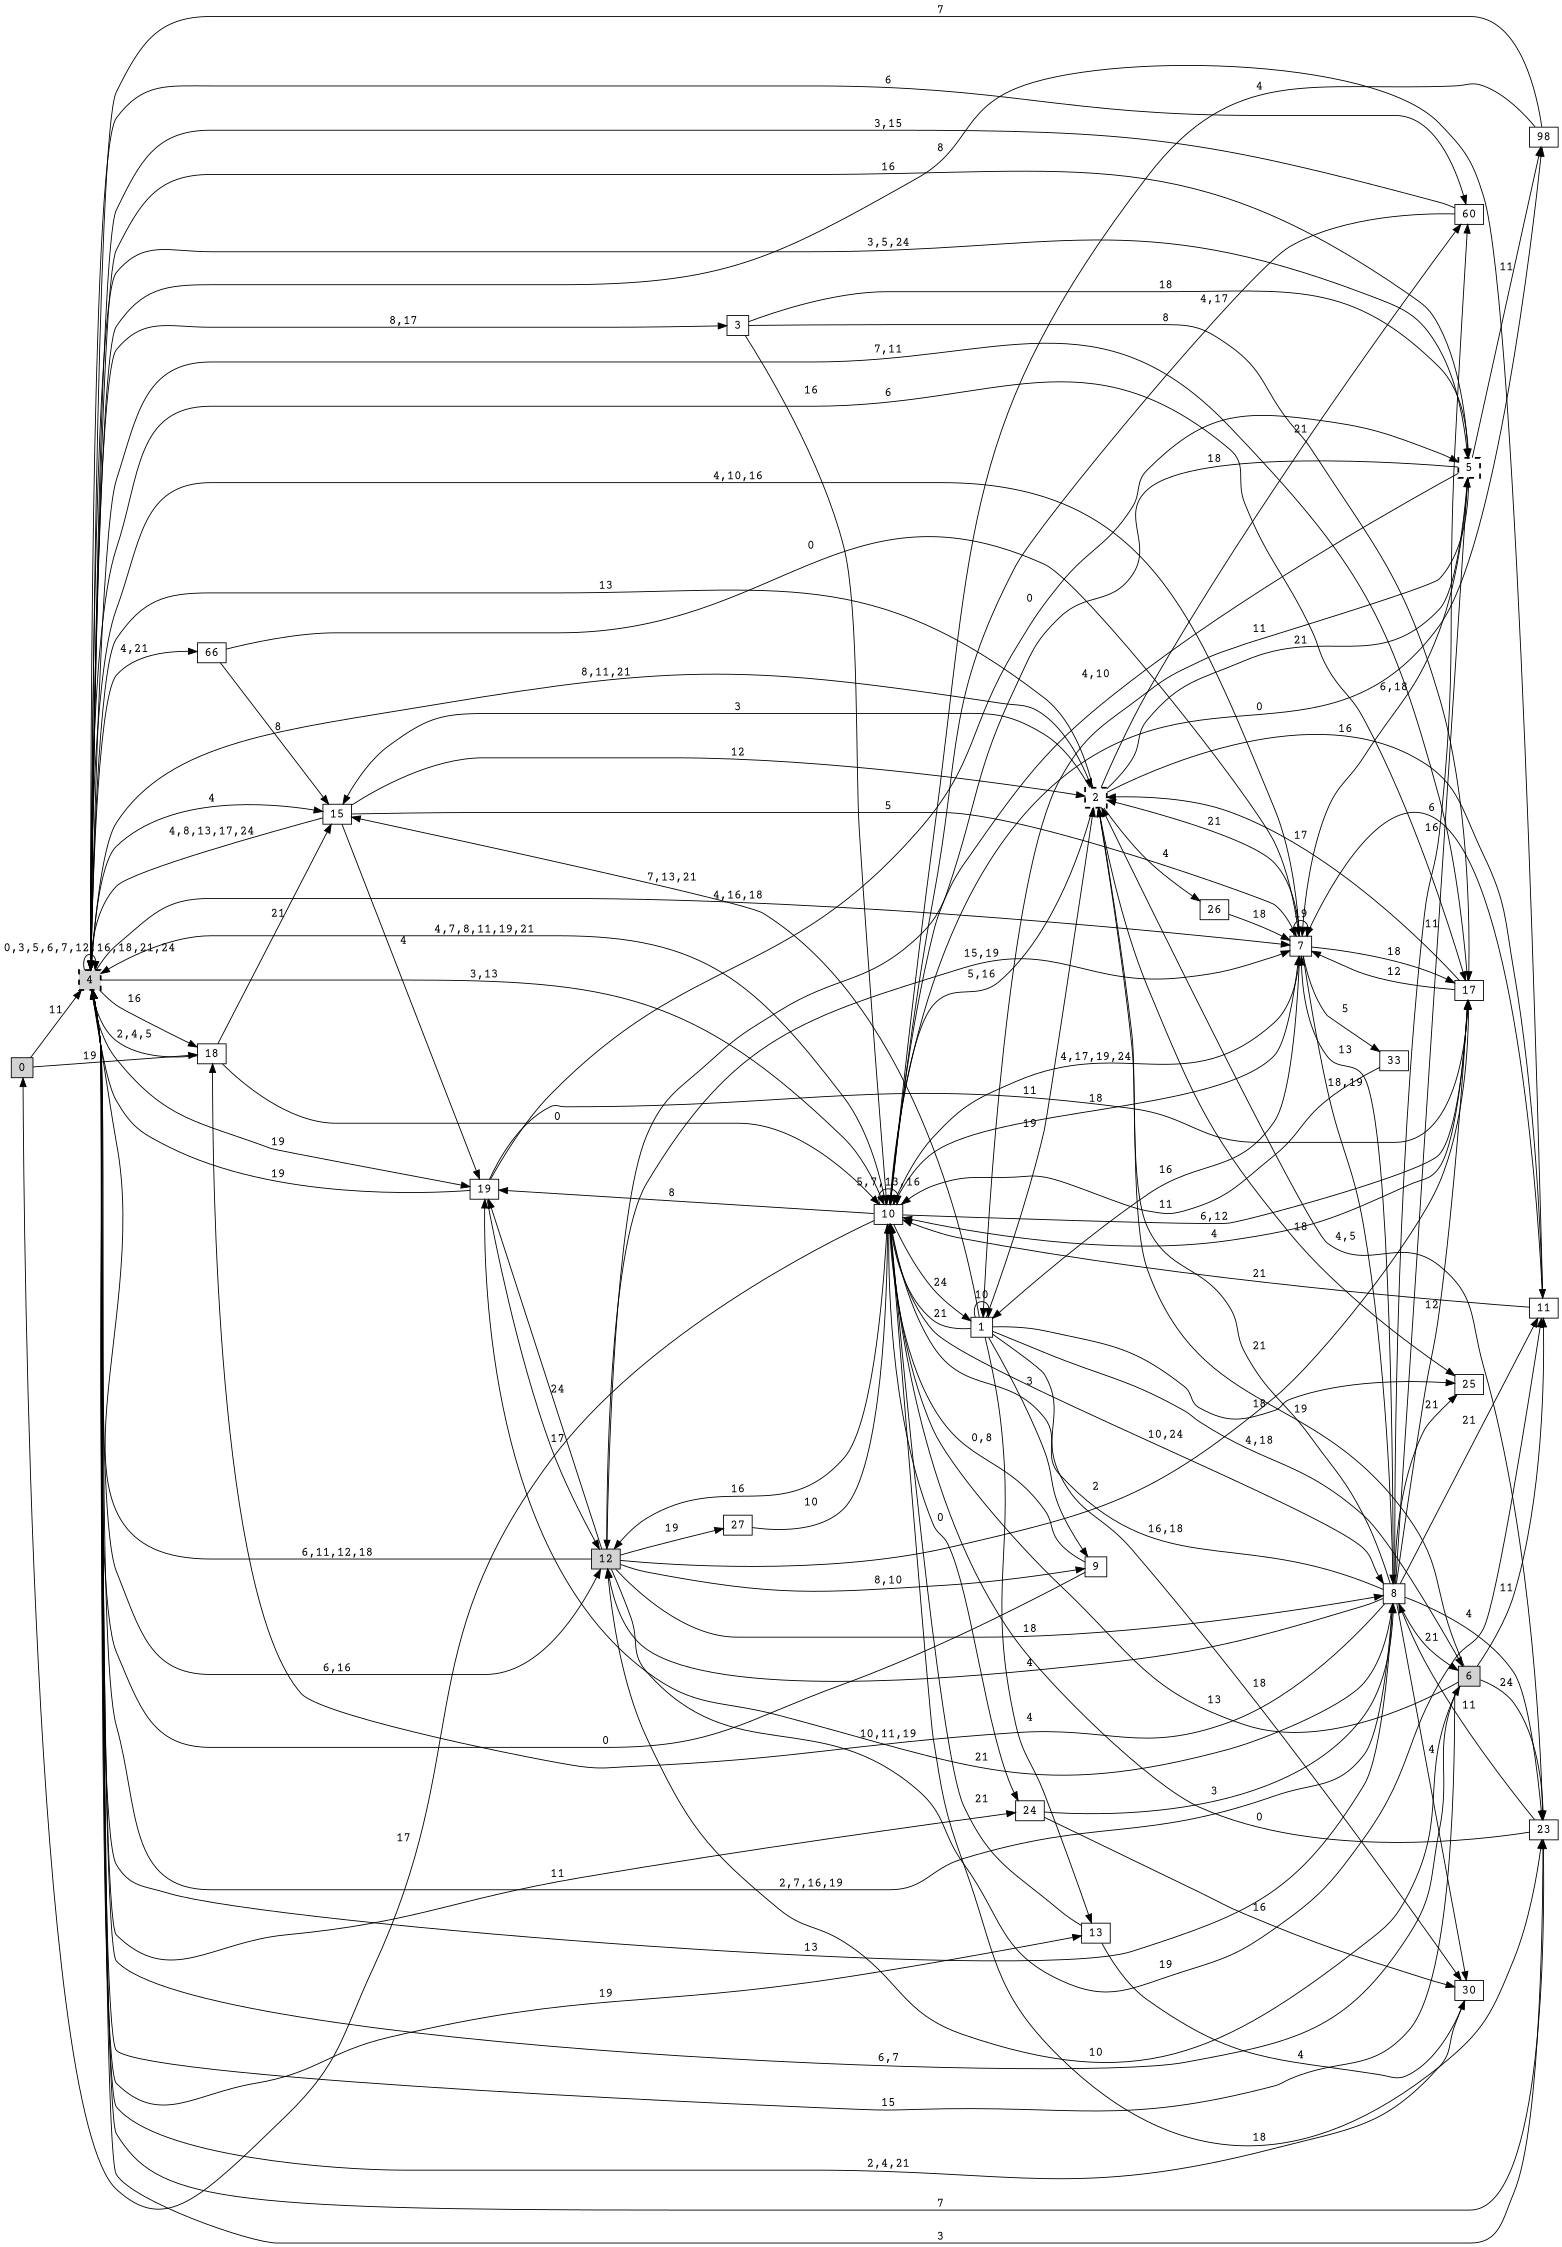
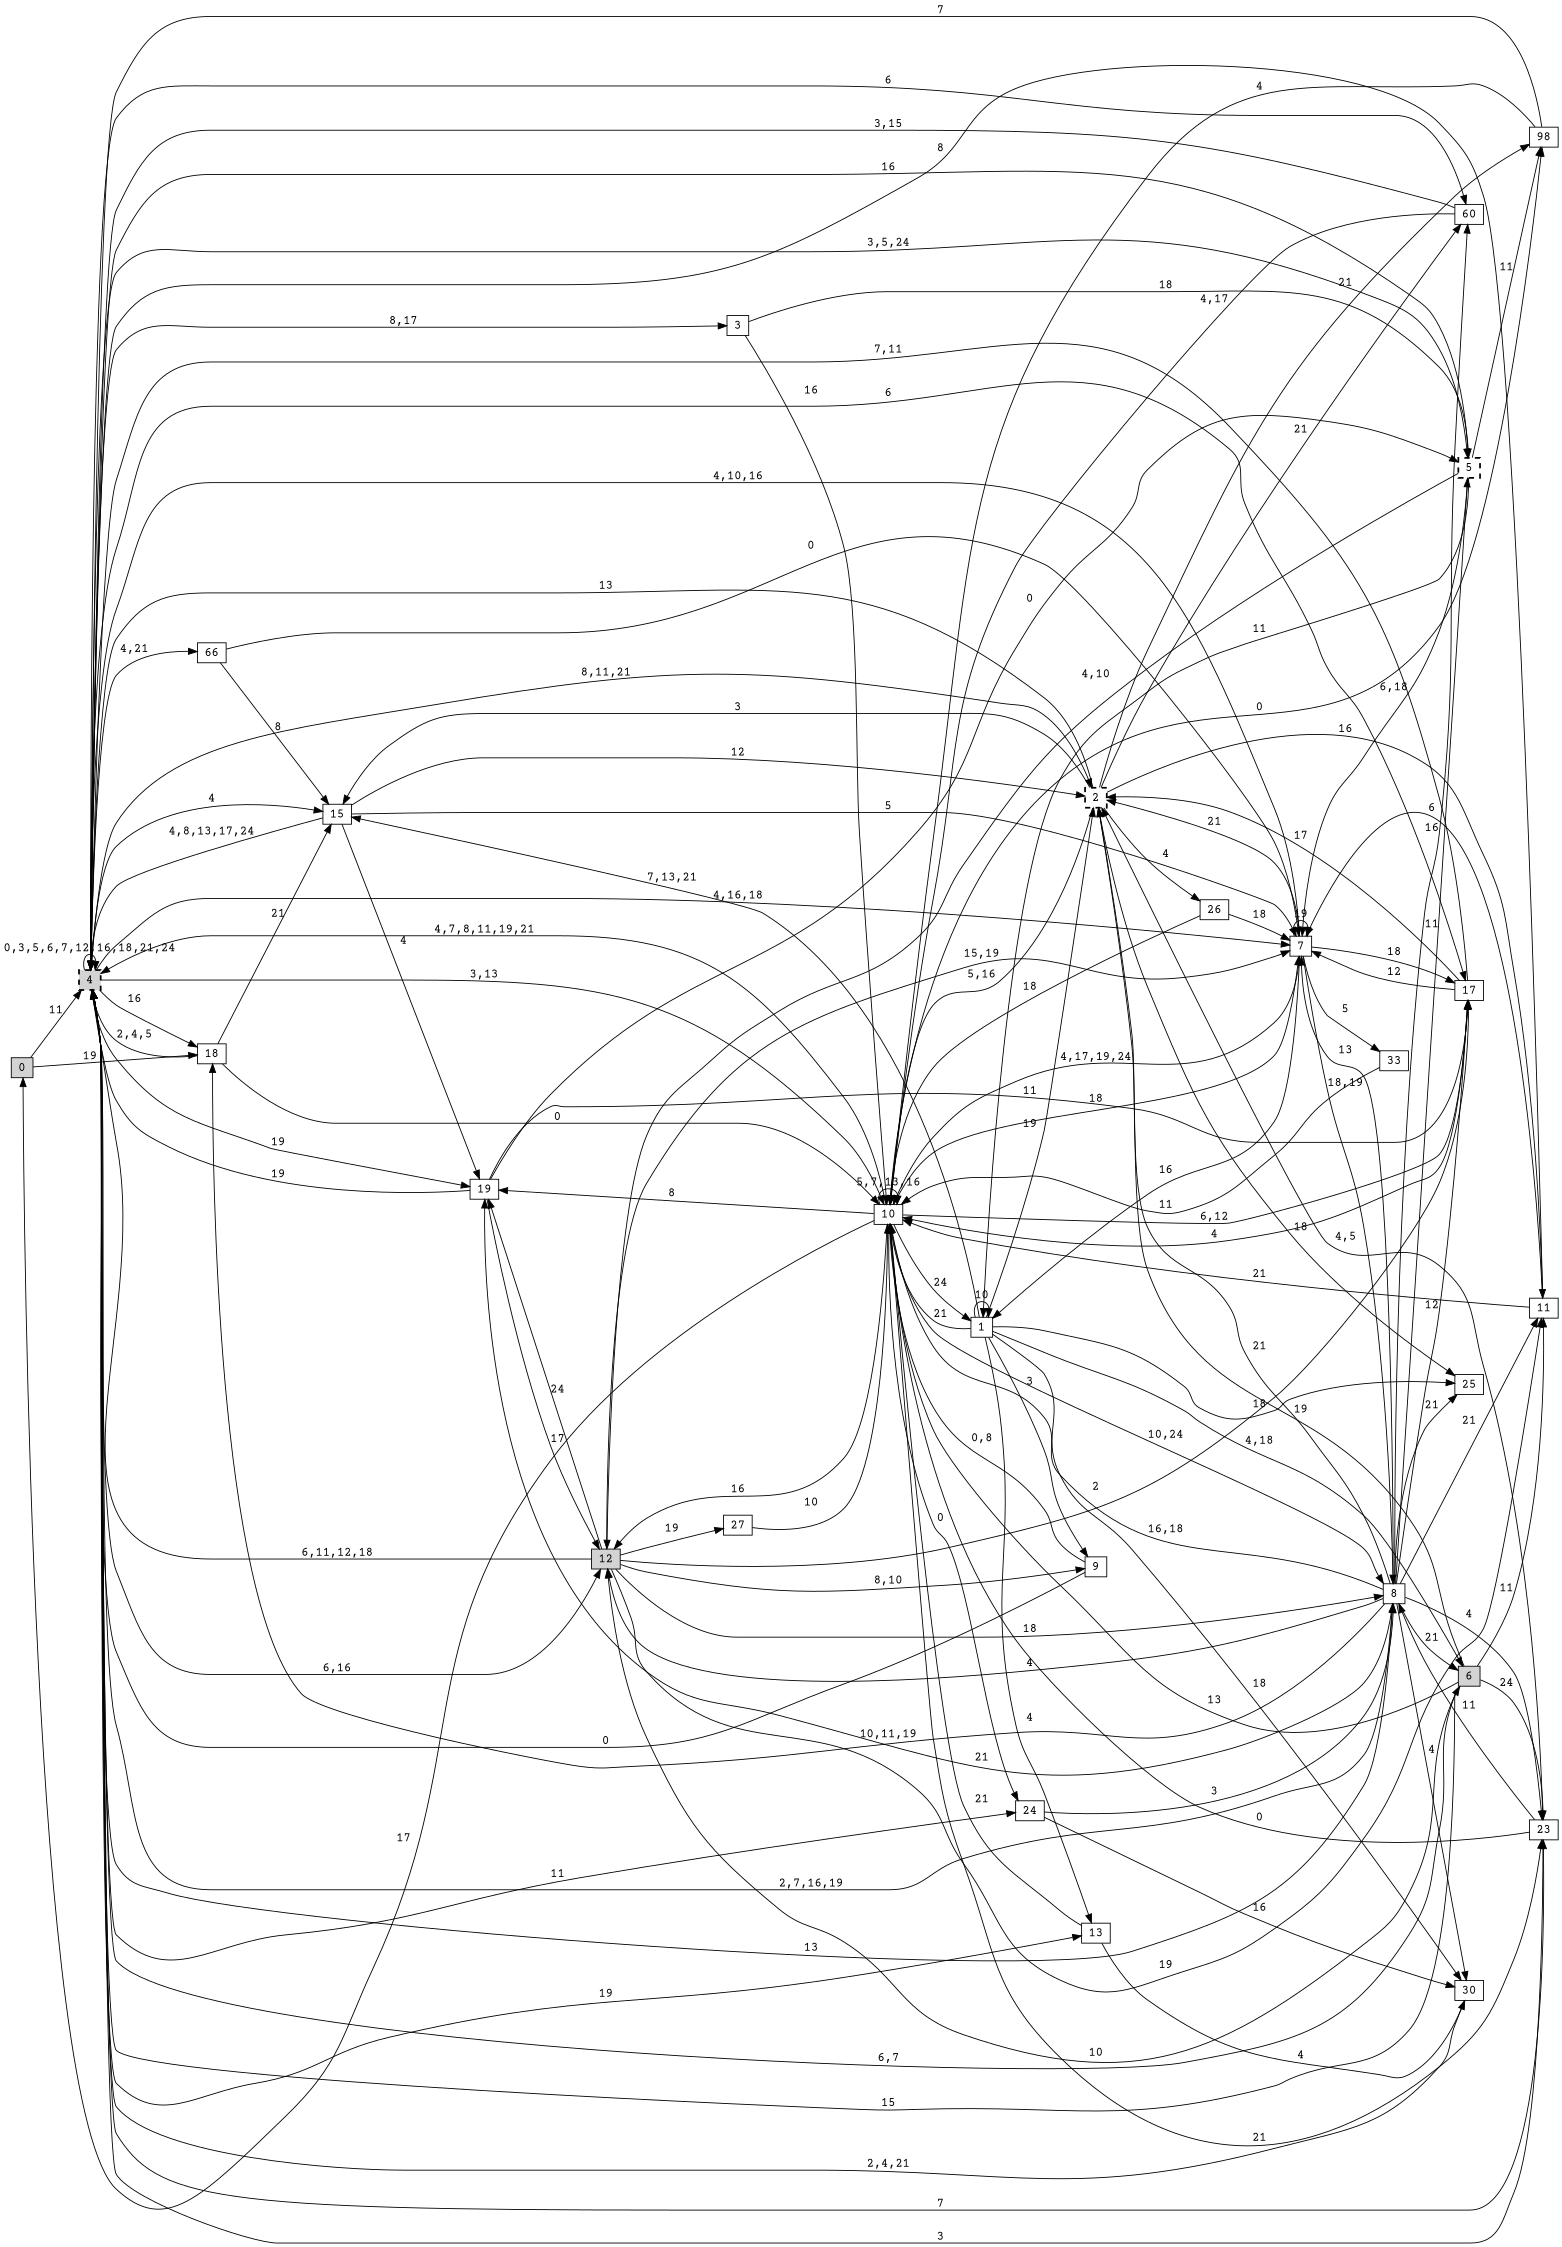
(1292, 425) -> none
(1311, 647) -> (1258, 432)
(1026, 665) -> (1002, 1016)
(1260, 2138) -> (1260, 2138)
